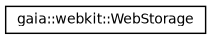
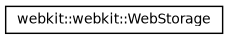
(106, 20) -> (114, 20)
